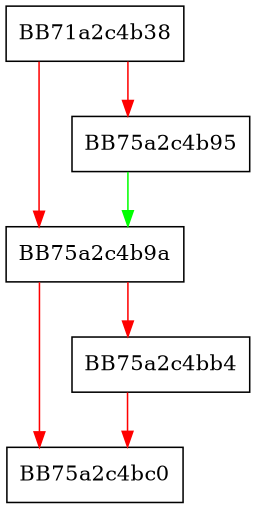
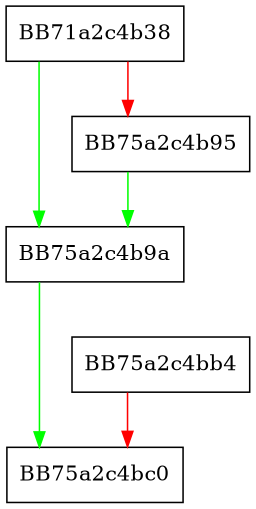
(39, 136) -> (39, 136)
(128, 302) -> none
(39, 357) -> (39, 357)
